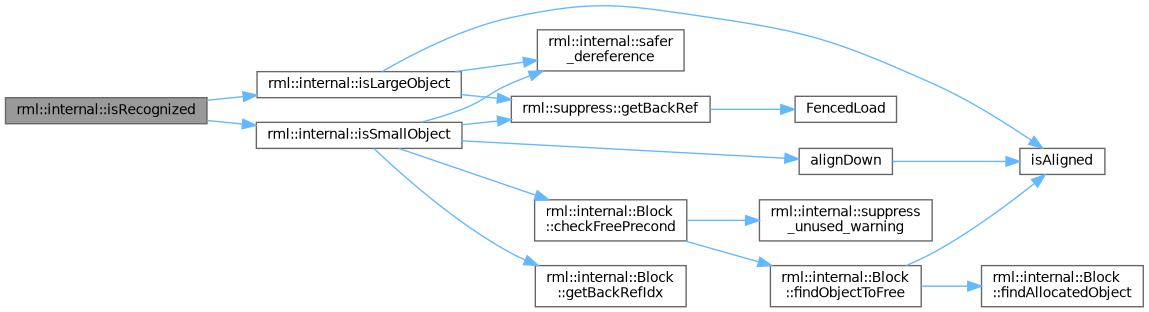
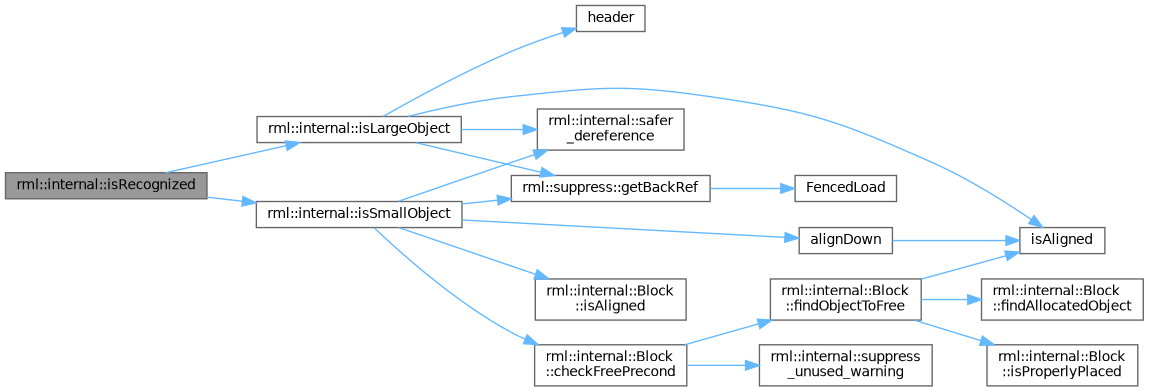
none -> (611, 19)
(611, 286) -> (611, 300)
none -> (1062, 365)
